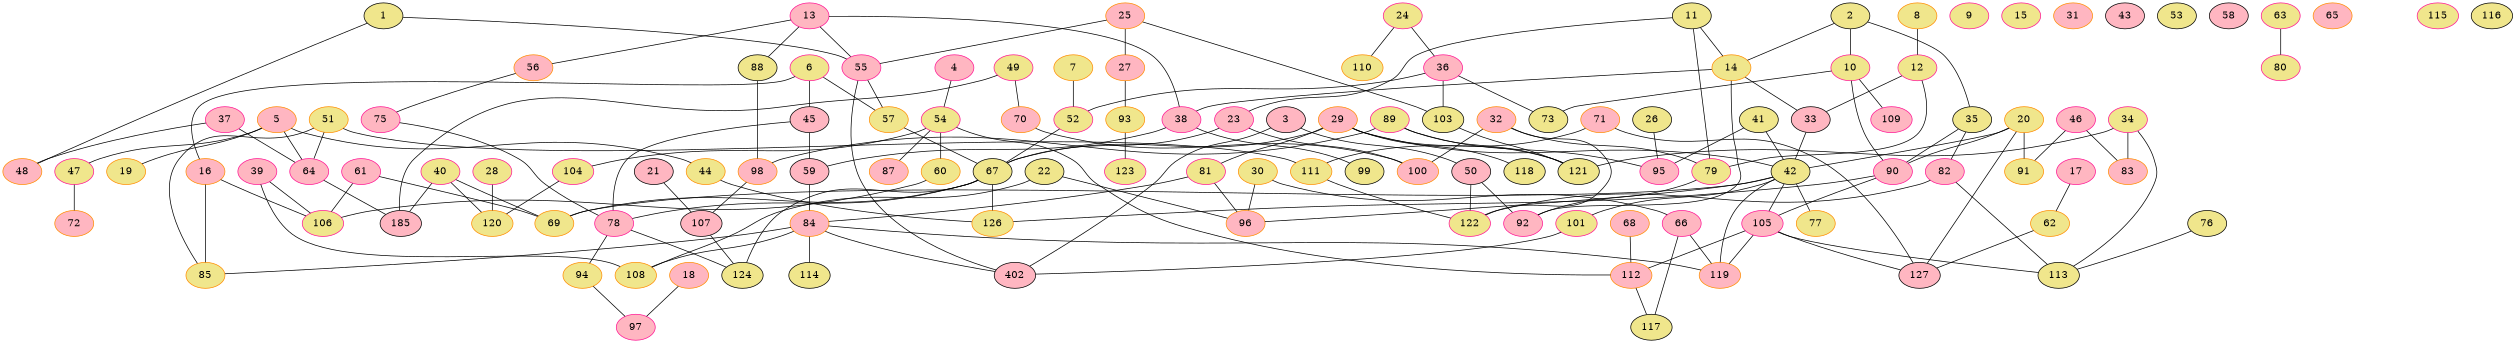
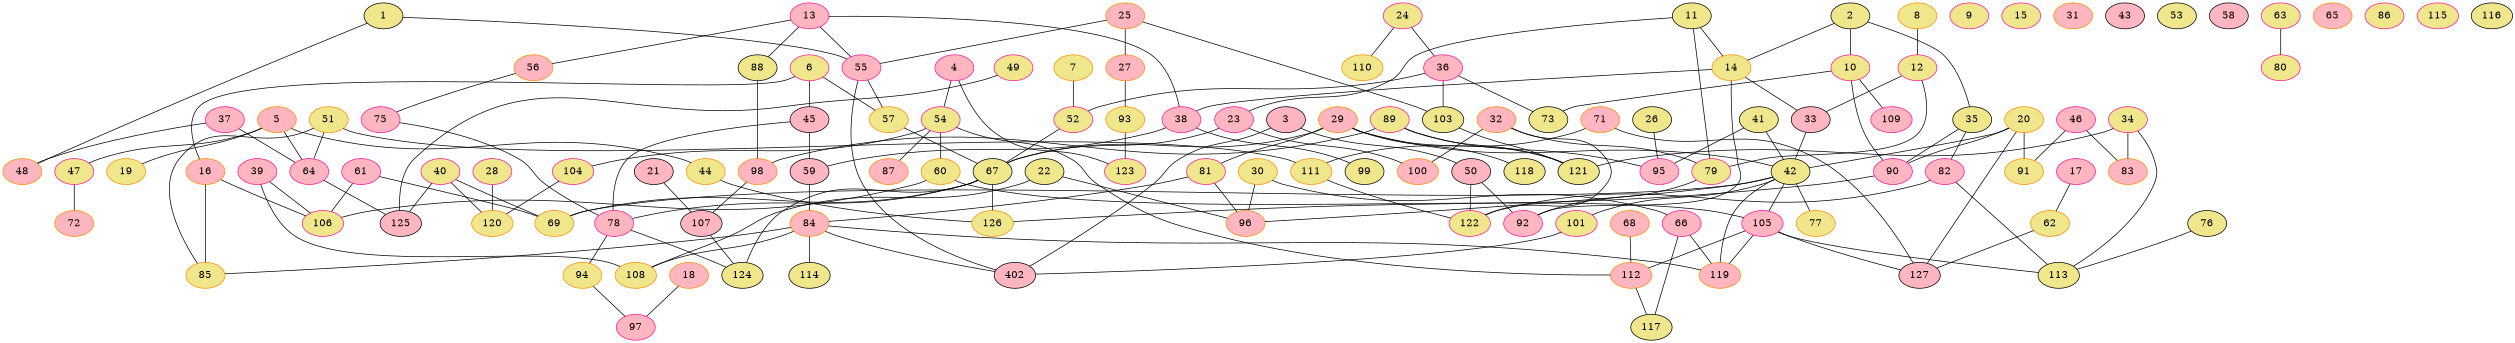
none -> (2385, 16)
(1021, 120) -> none
none -> (995, 133)
(1829, 195) -> (1210, 204)
(401, 223) -> (401, 223)
